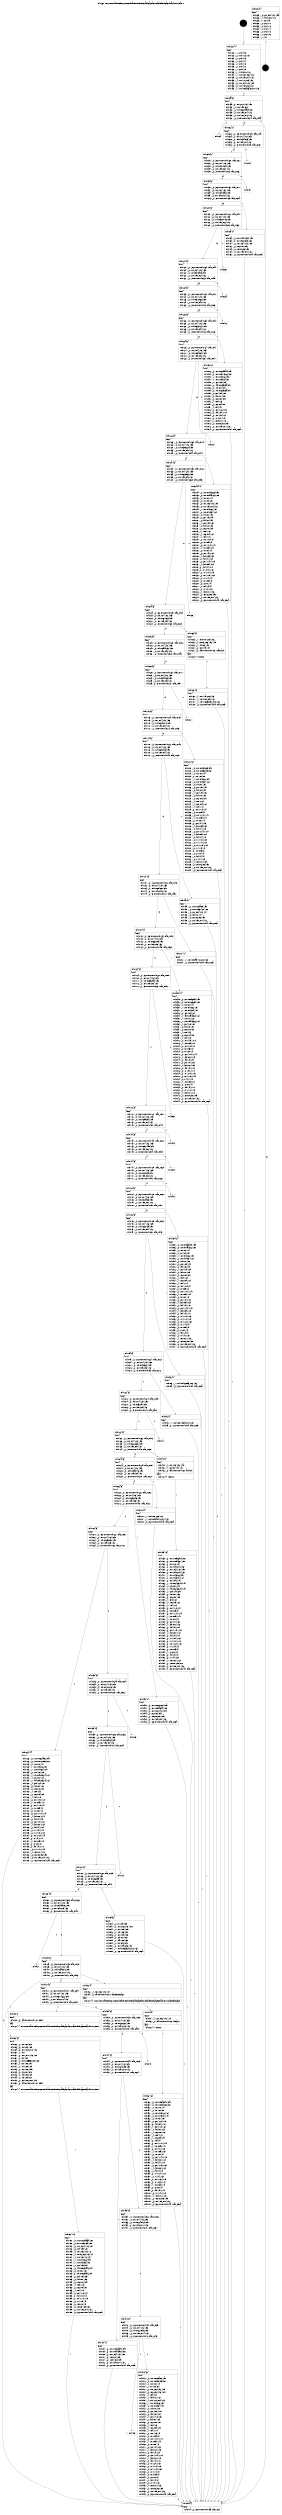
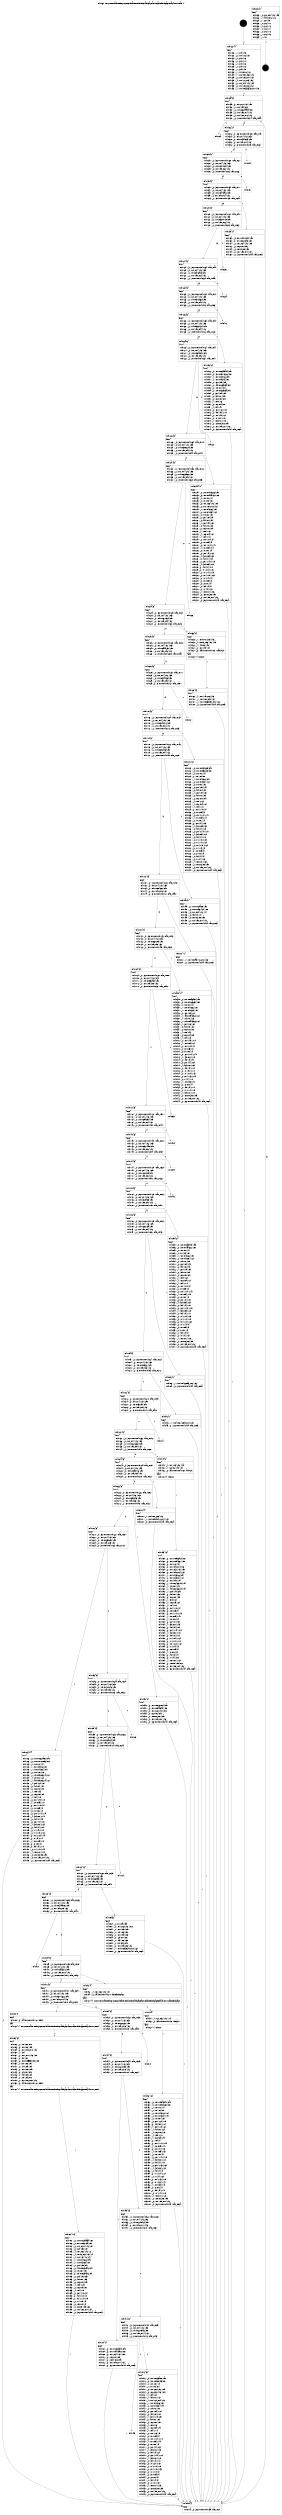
(14, 2001) -> (54, 2032)
